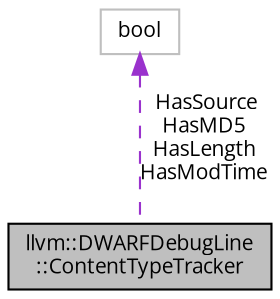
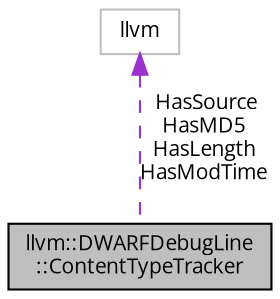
(140, 32) -> (140, 32)
